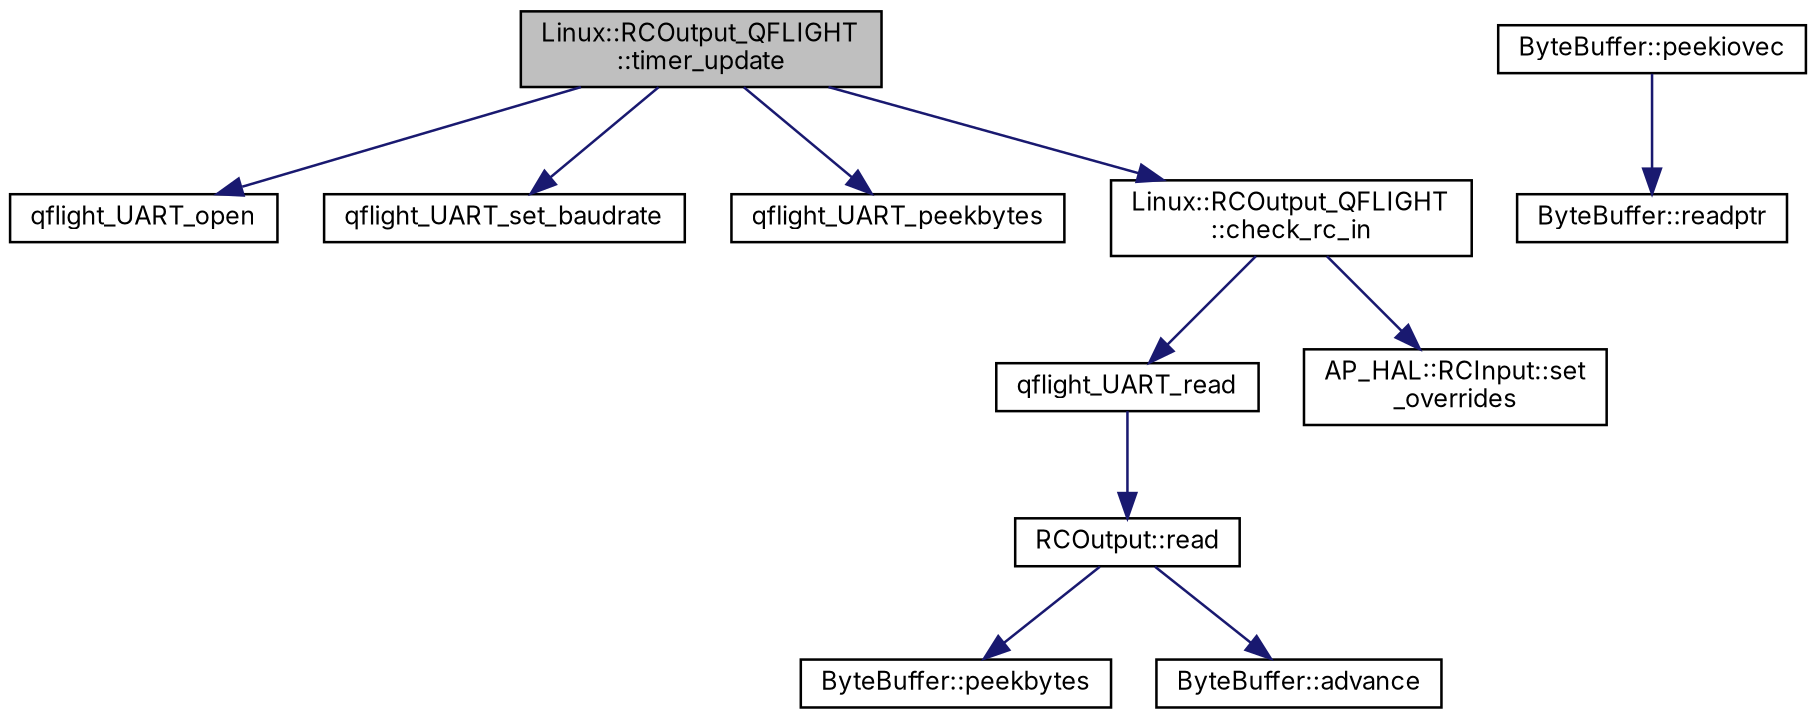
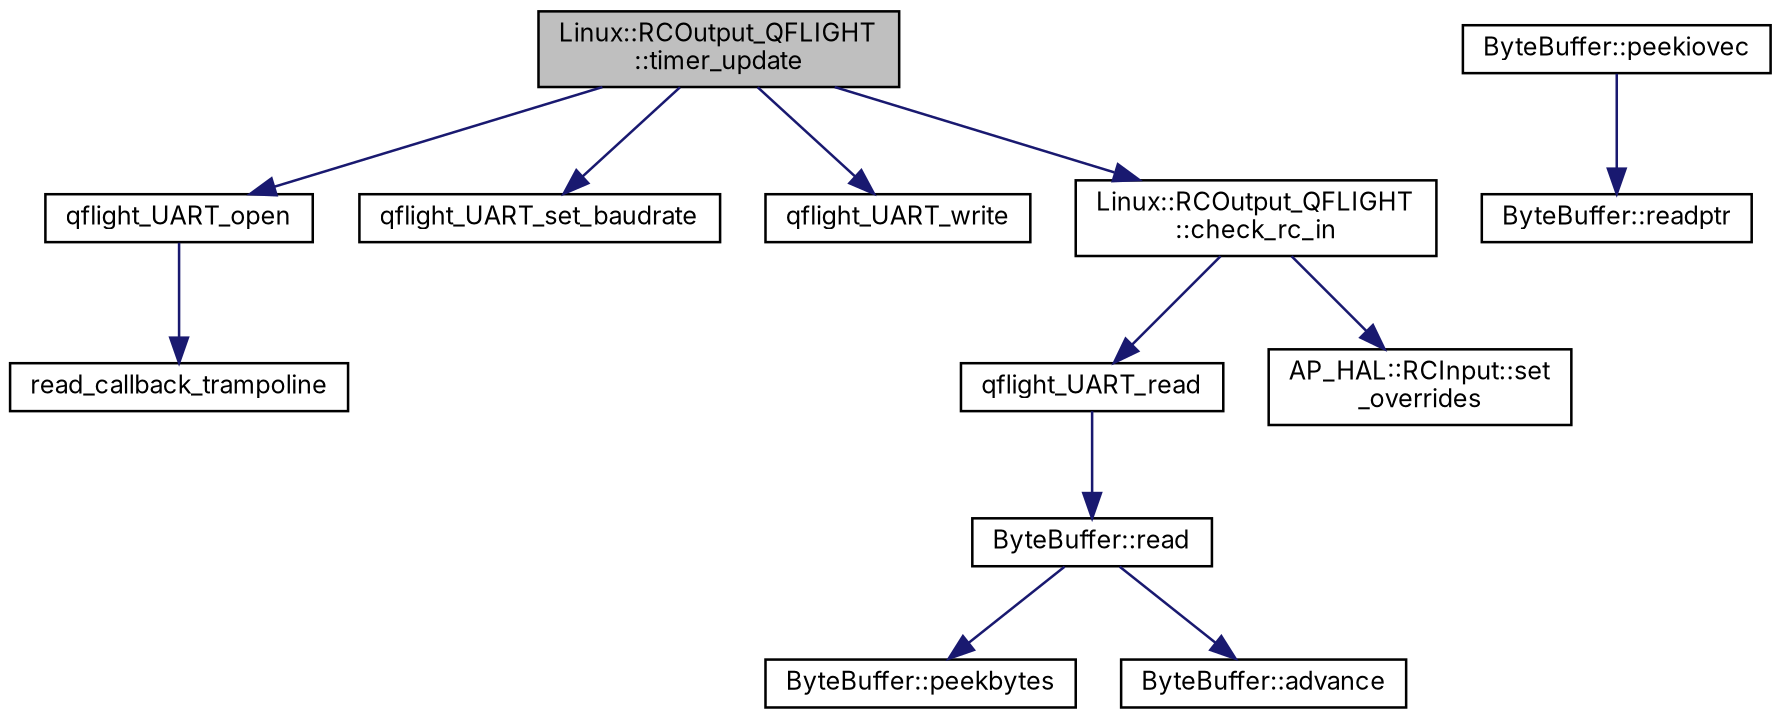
(898, 218) -> (898, 218)
none -> (179, 387)
(1127, 542) -> (1092, 542)
